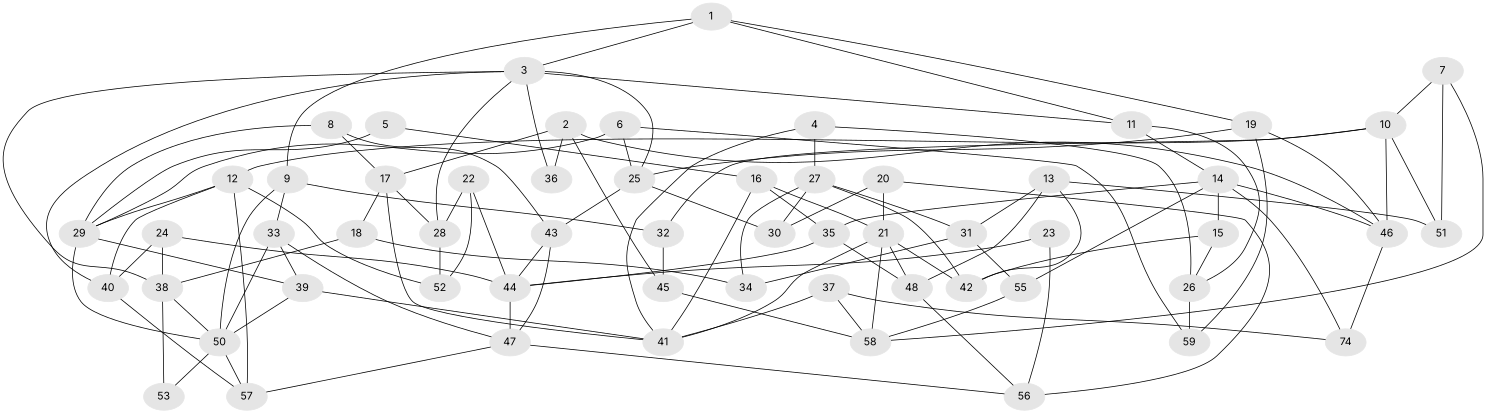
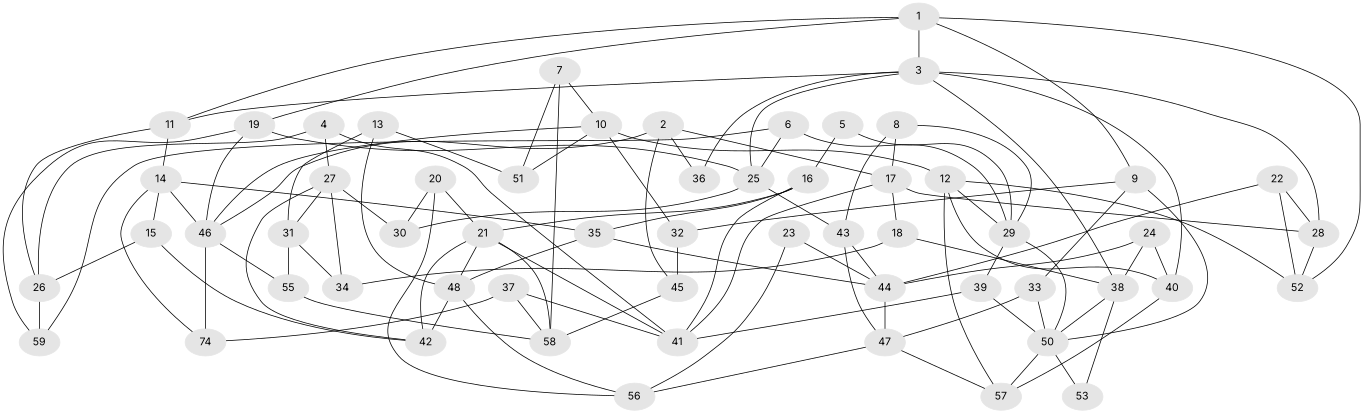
none -> (1248, 53)
(1119, 234) -> (251, 264)
(1077, 247) -> (439, 317)
(288, 261) -> none
